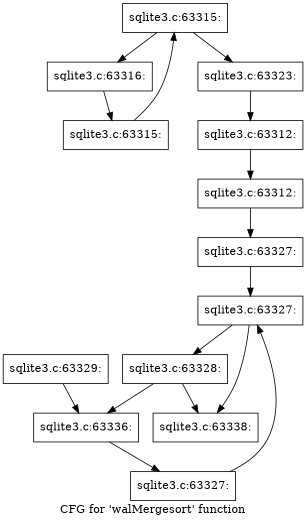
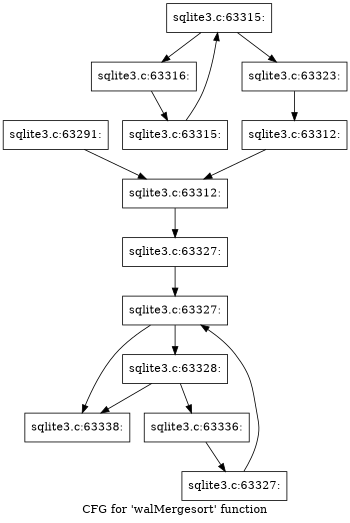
none -> (56, 135)
(56, 369) -> none
